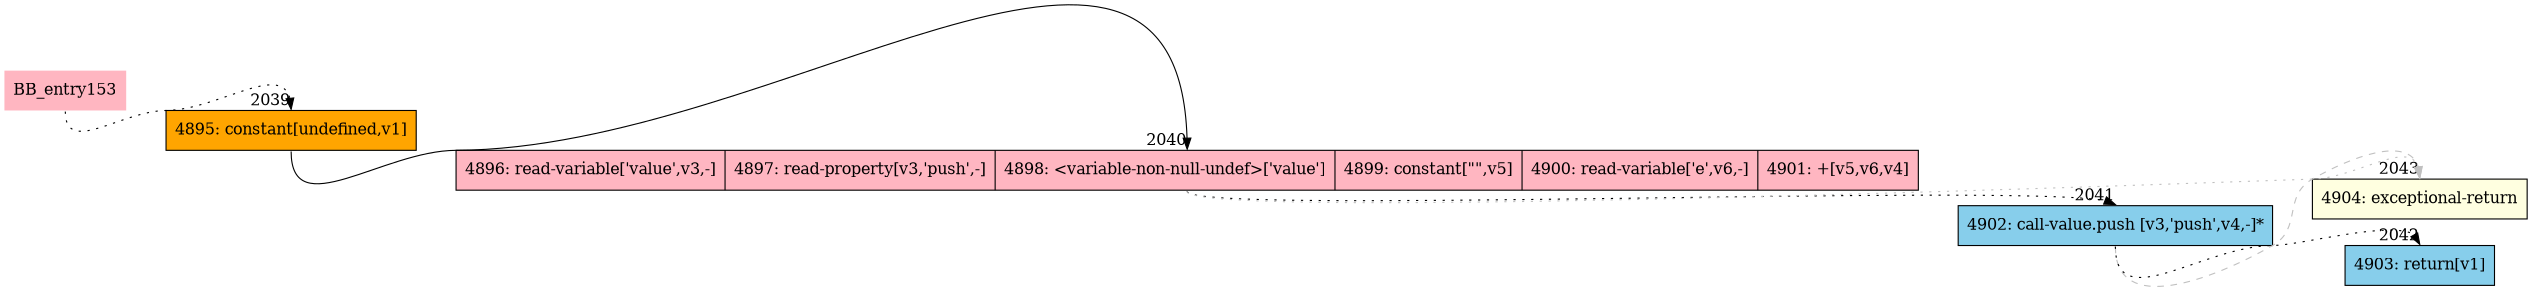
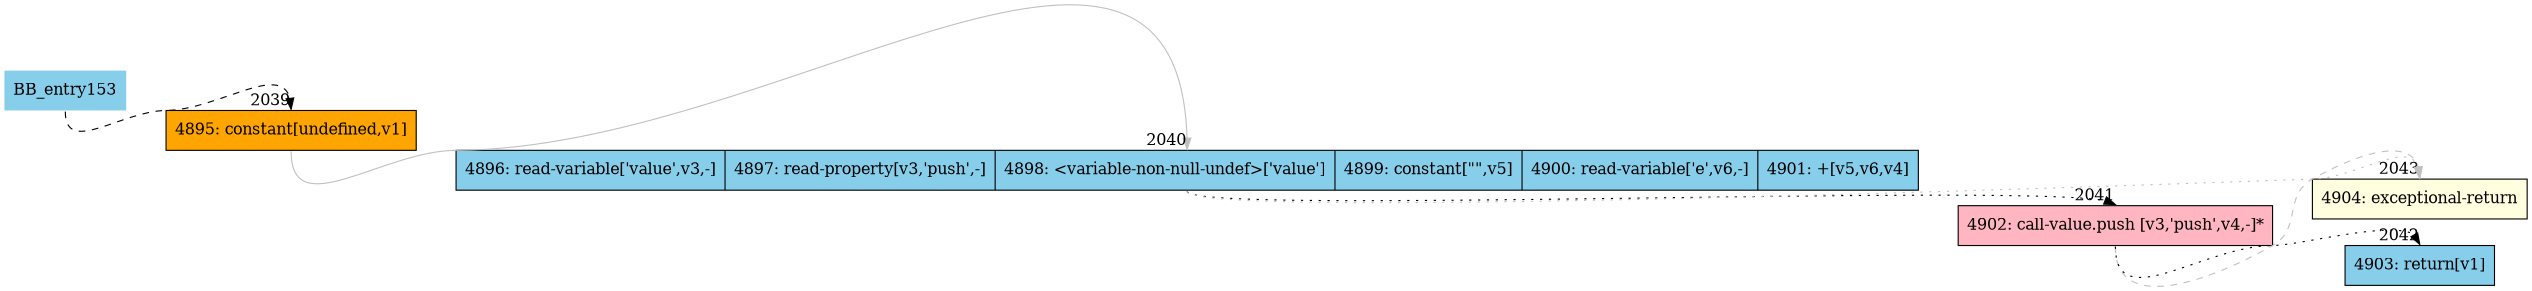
(769, 84) -> (769, 84)
(65, 91) -> (65, 91)
(175, 110) -> (175, 110)
(1187, 170) -> (1187, 170)
(2115, 226) -> (2115, 226)
